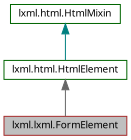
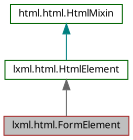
(65, 14) -> (66, 14)
(65, 126) -> (66, 126)
